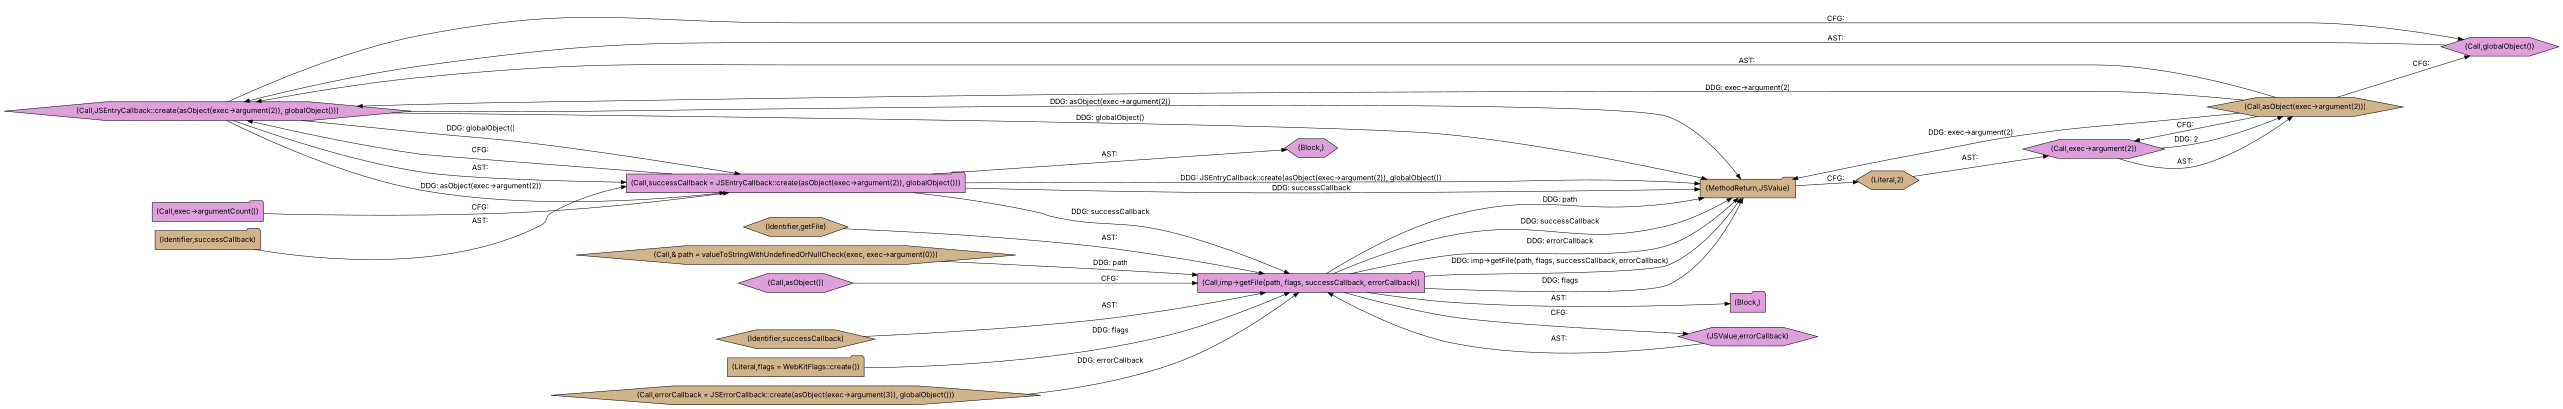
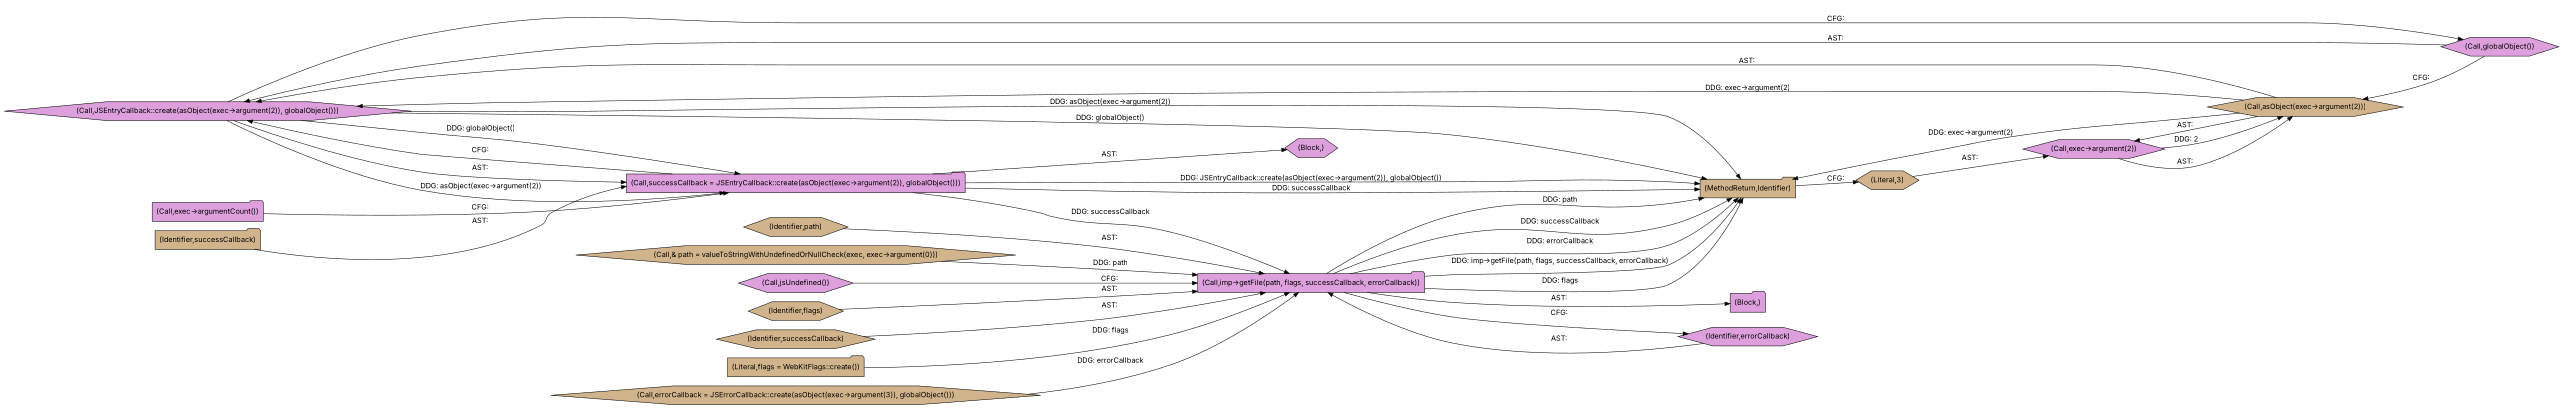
(2400, 78) -> (2428, 83)
(2186, 125) -> (2186, 125)
(1887, 180) -> (1887, 180)
(1748, 189) -> (1748, 189)
(796, 227) -> (796, 227)
(796, 283) -> (796, 283)
none -> (796, 311)
(1748, 337) -> (1748, 337)
